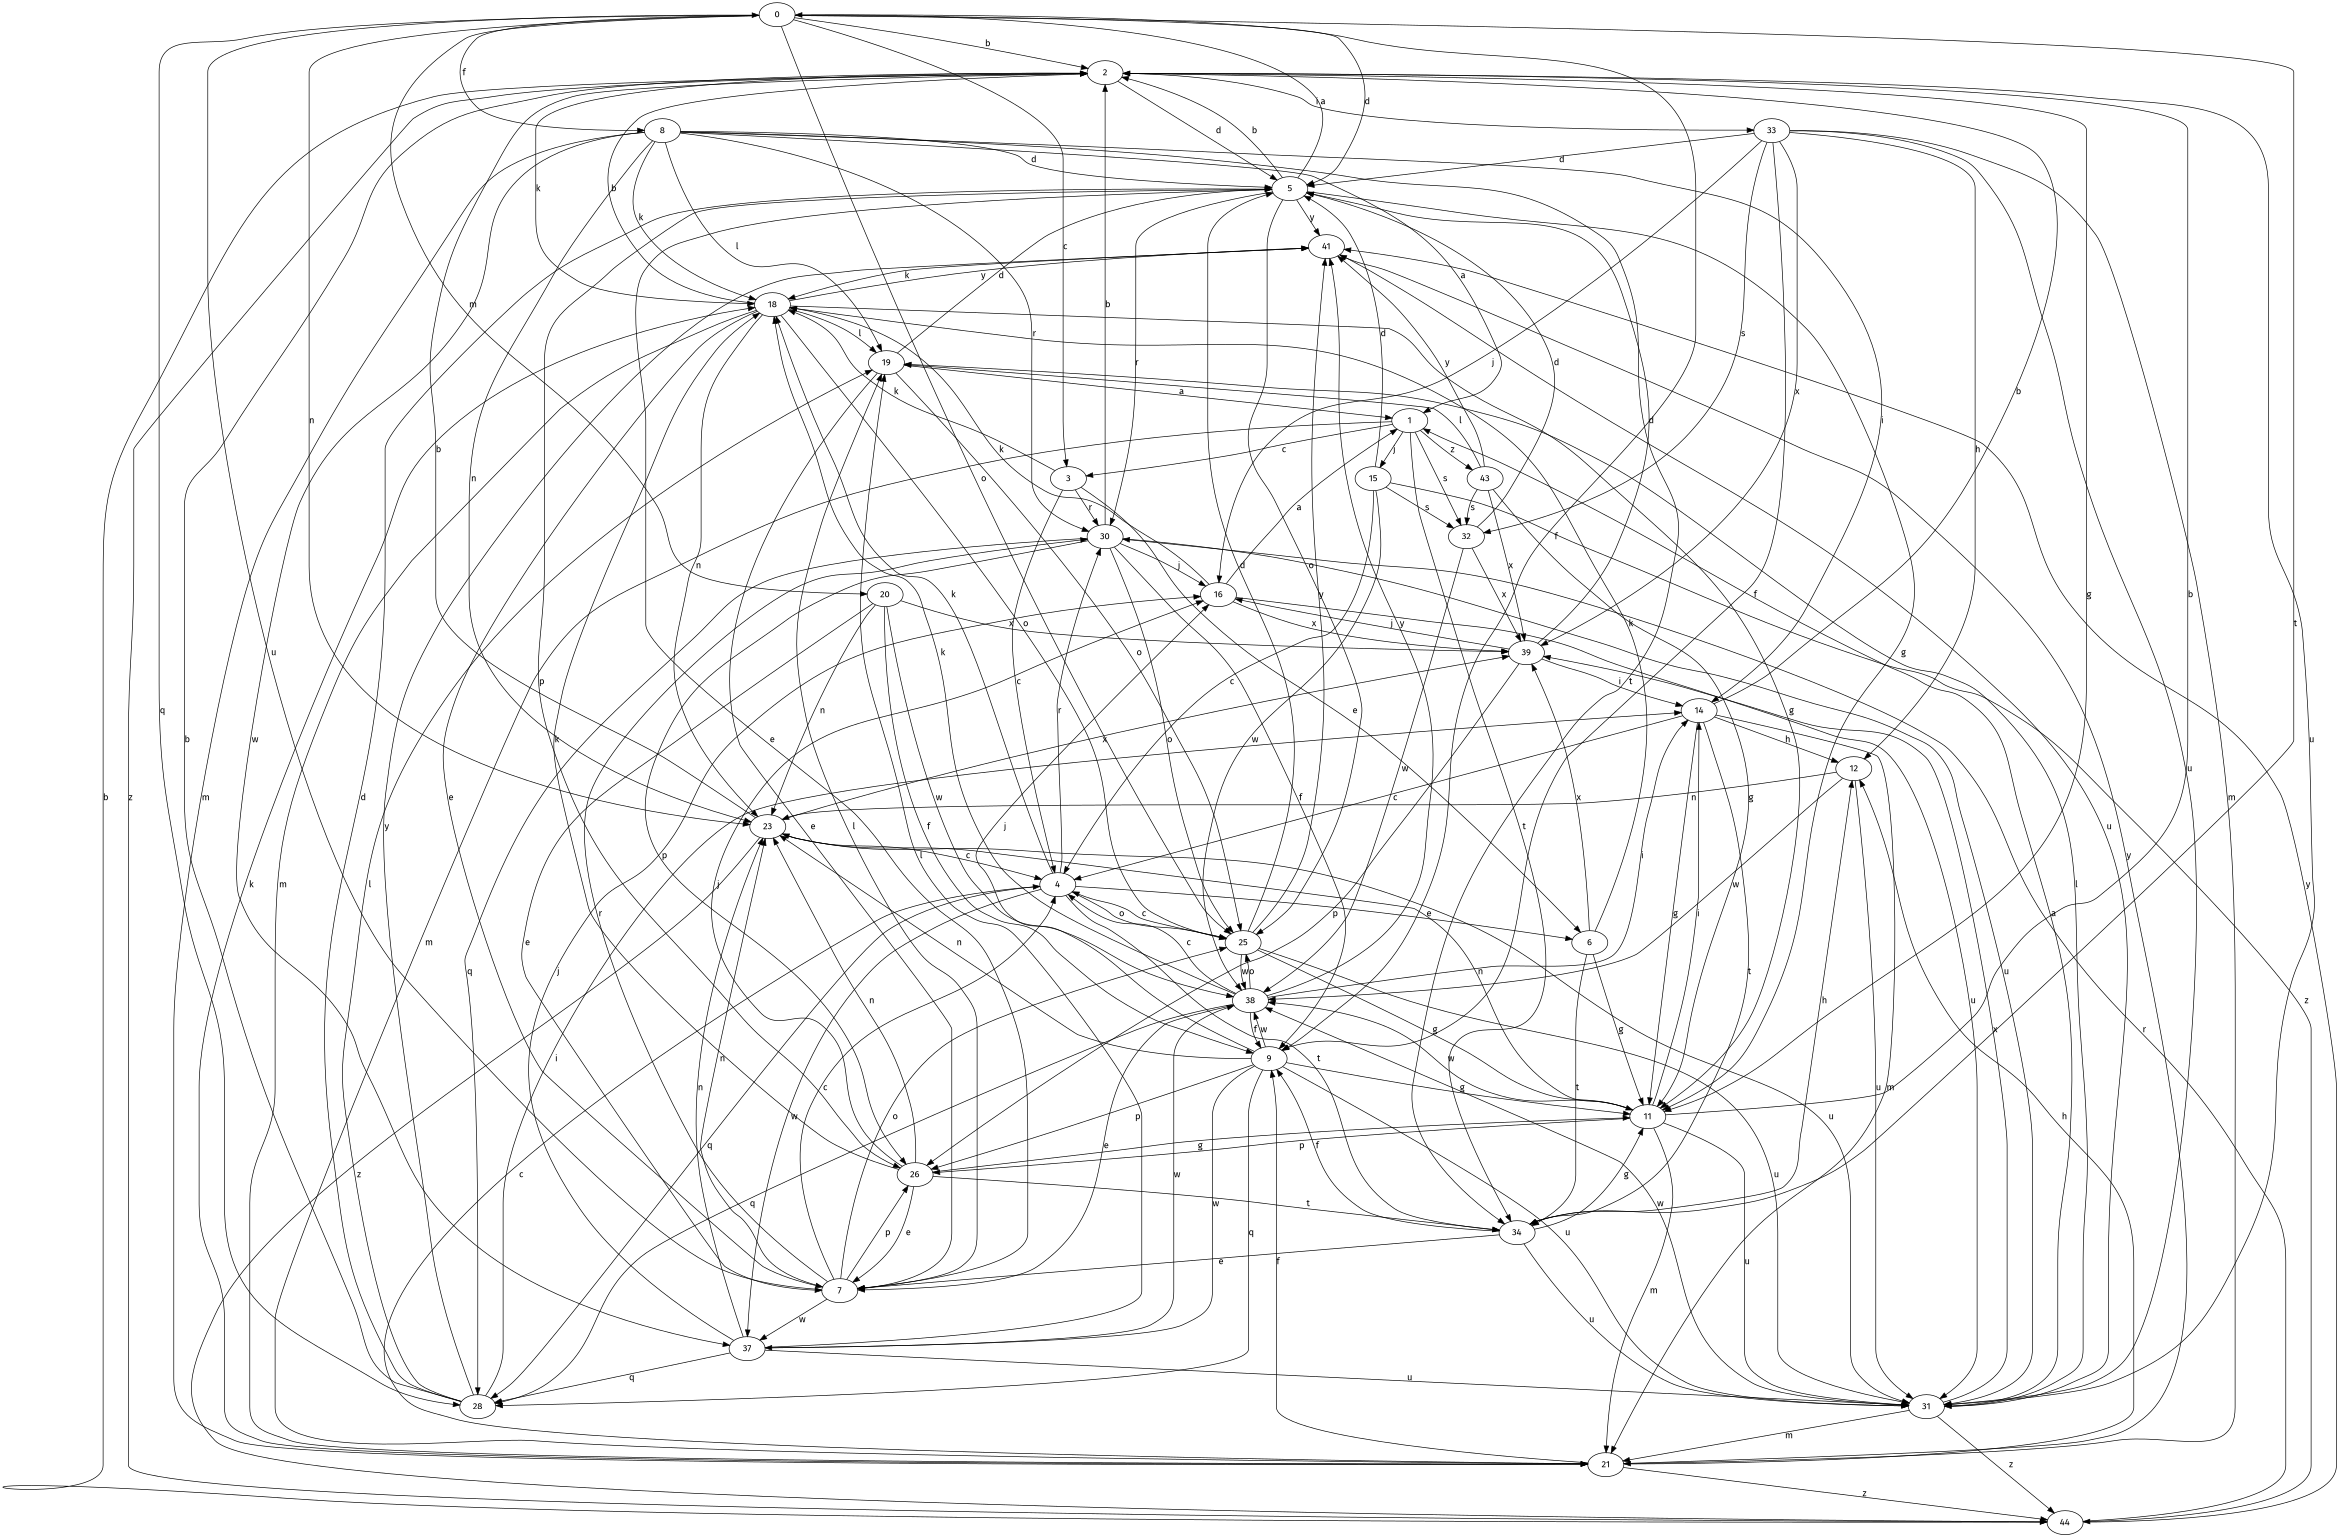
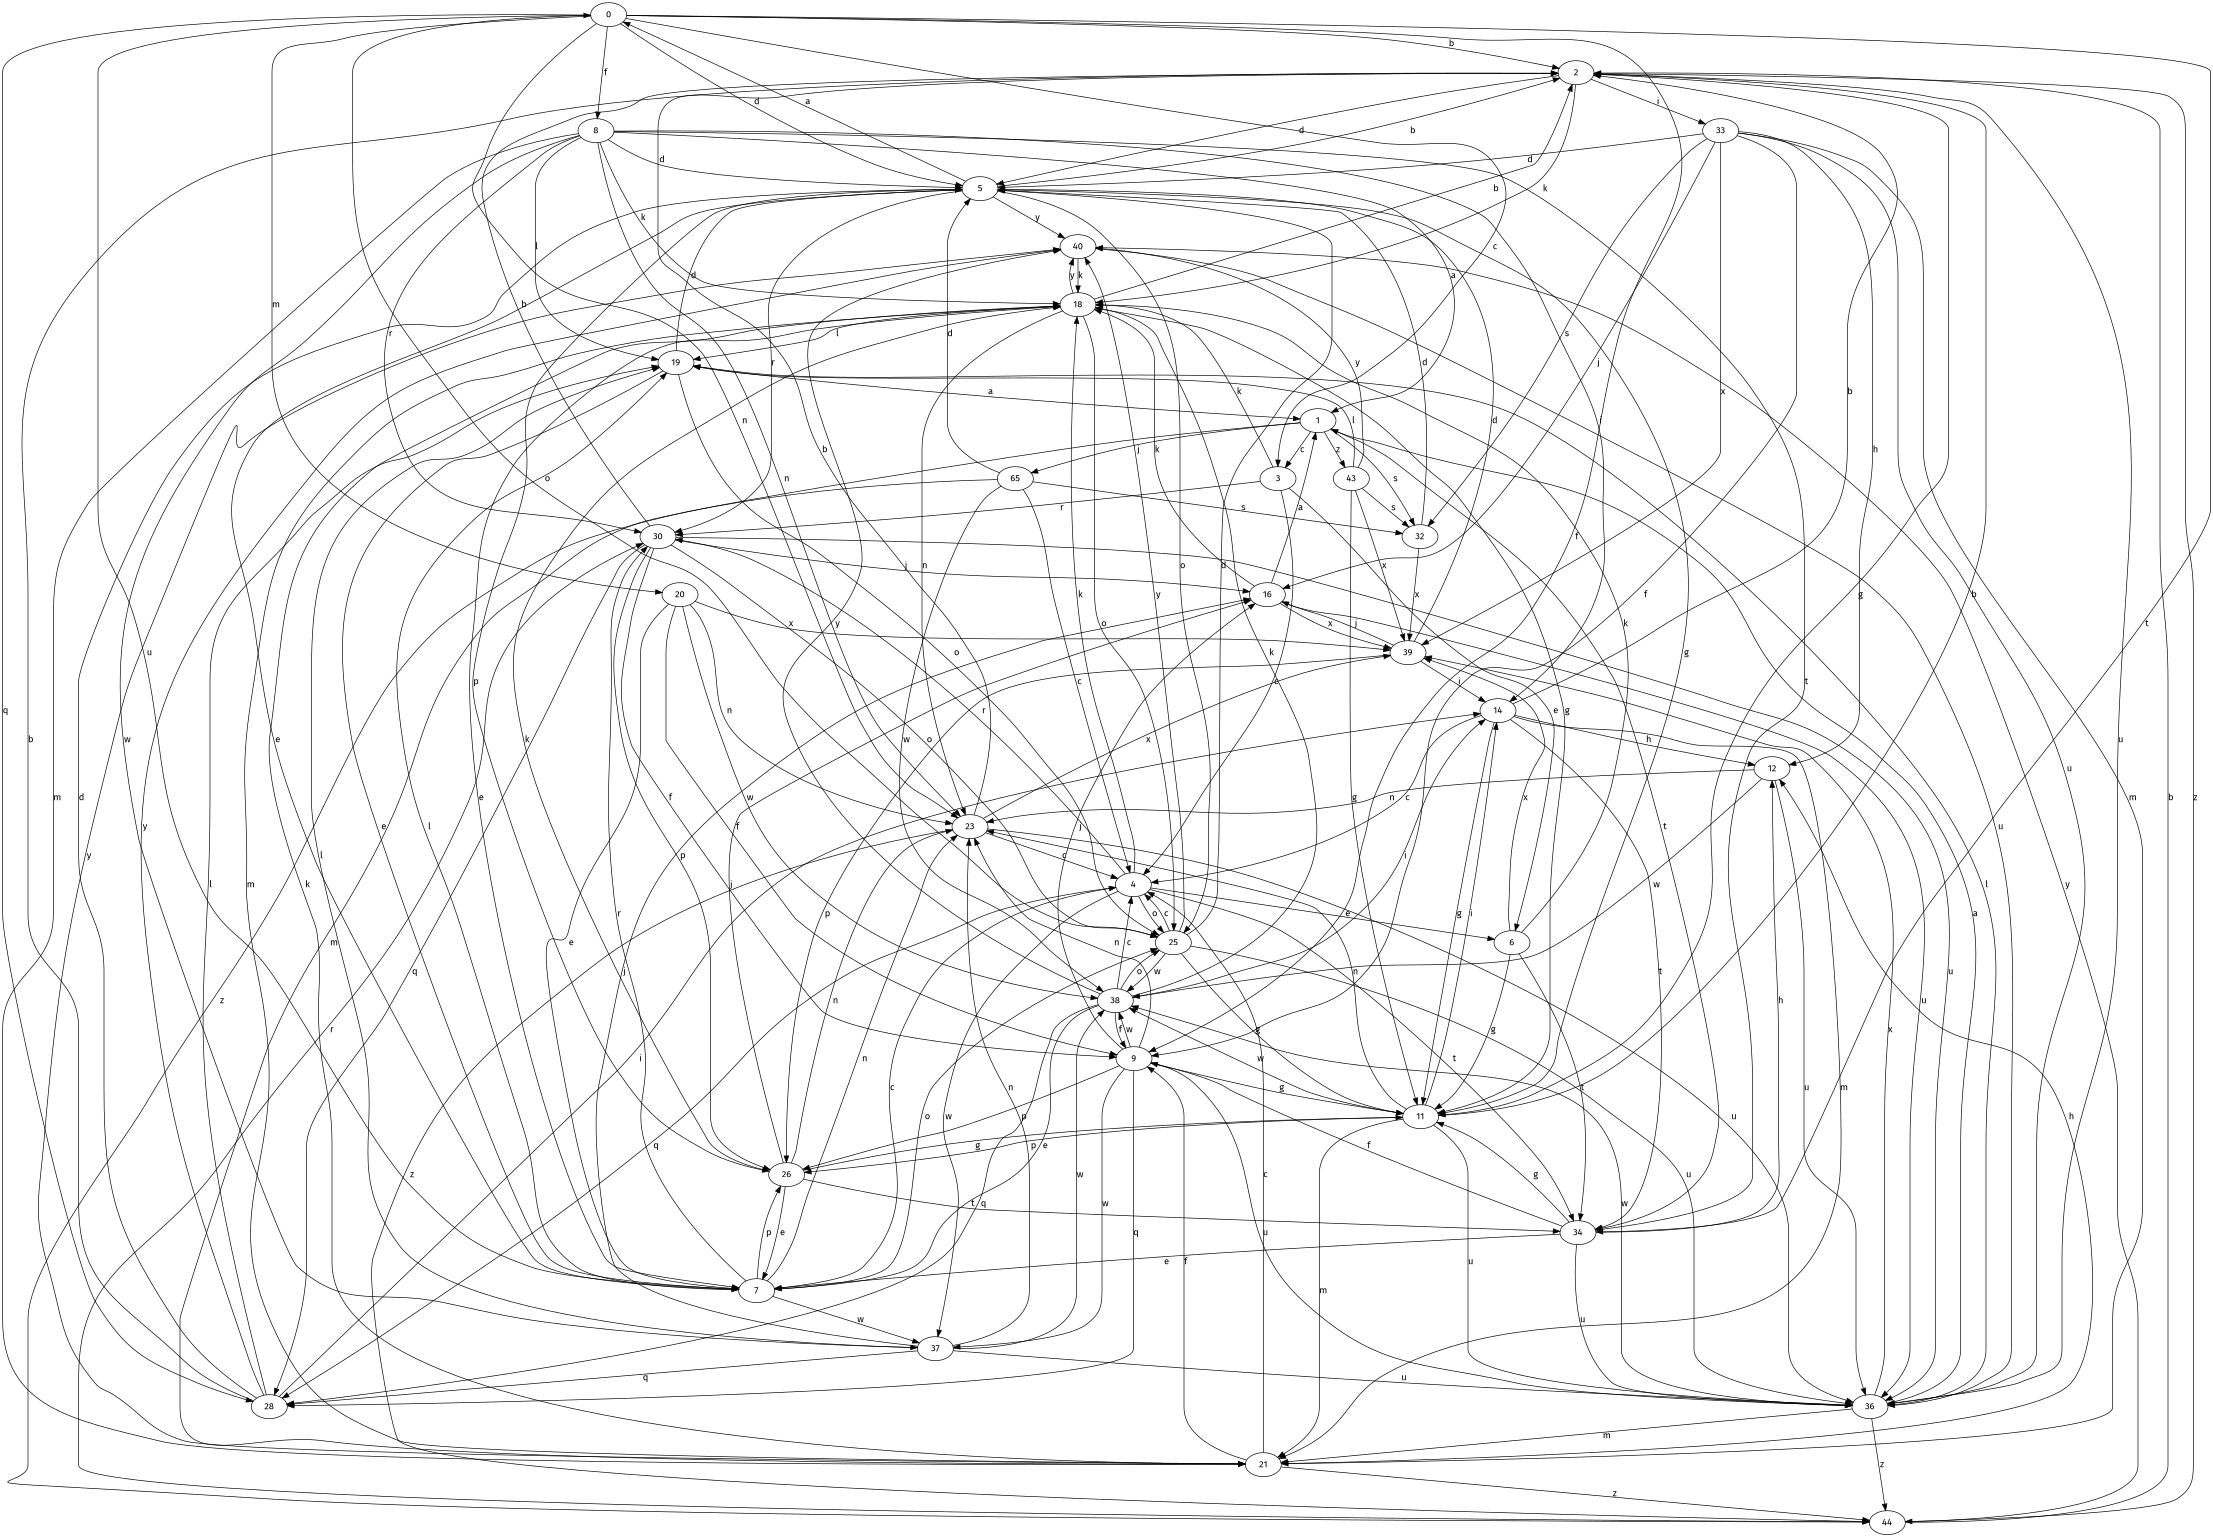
(1326, 247) -> (1078, 247)
(1373, 479) -> (1015, 479)
(1394, 785) -> none
(1926, 1407) -> (1870, 1407)
